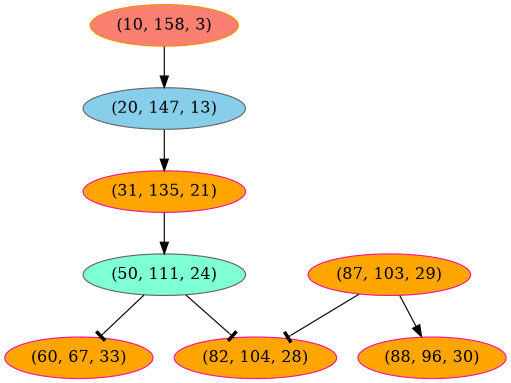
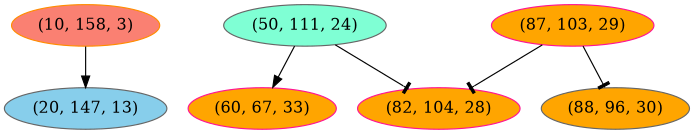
(164, 192) -> none
(408, 311) -> (593, 64)
(124, 314) -> (286, 62)
(432, 358) -> (615, 108)
